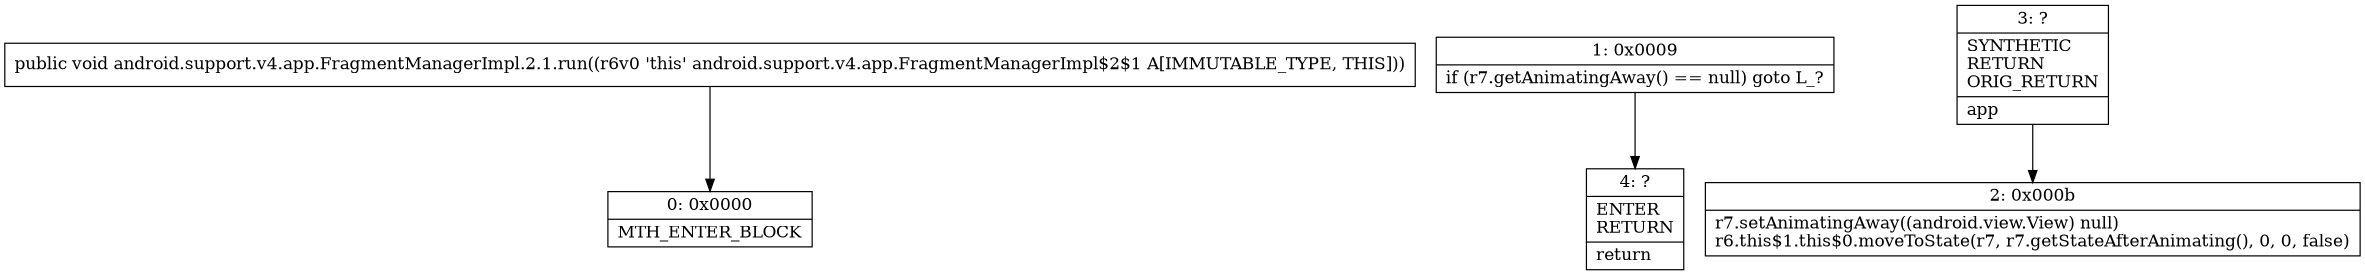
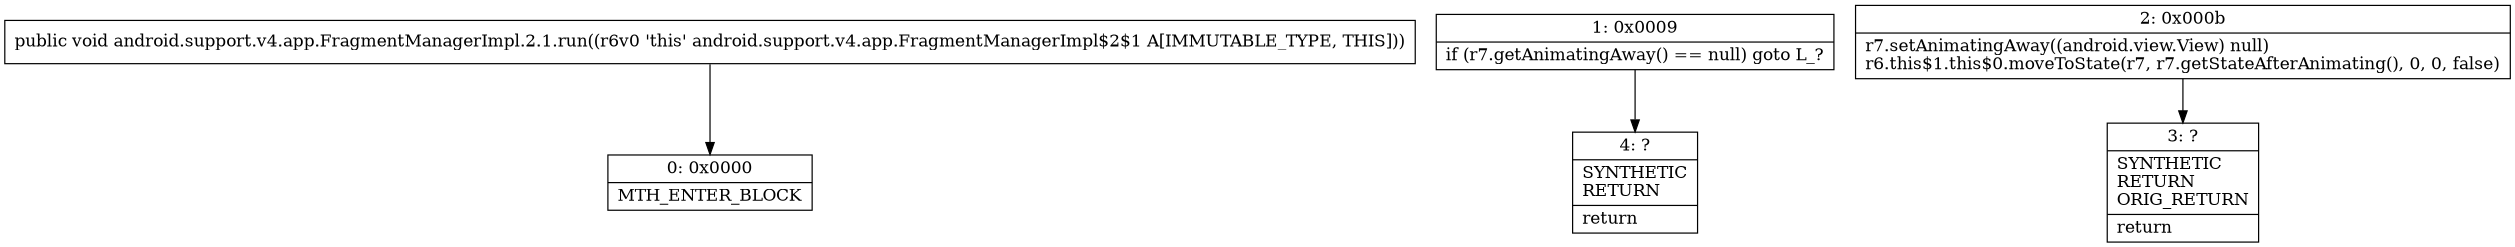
(1983, 110) -> (2144, 228)
(2033, 147) -> (2183, 95)
(1628, 210) -> (1635, 173)
